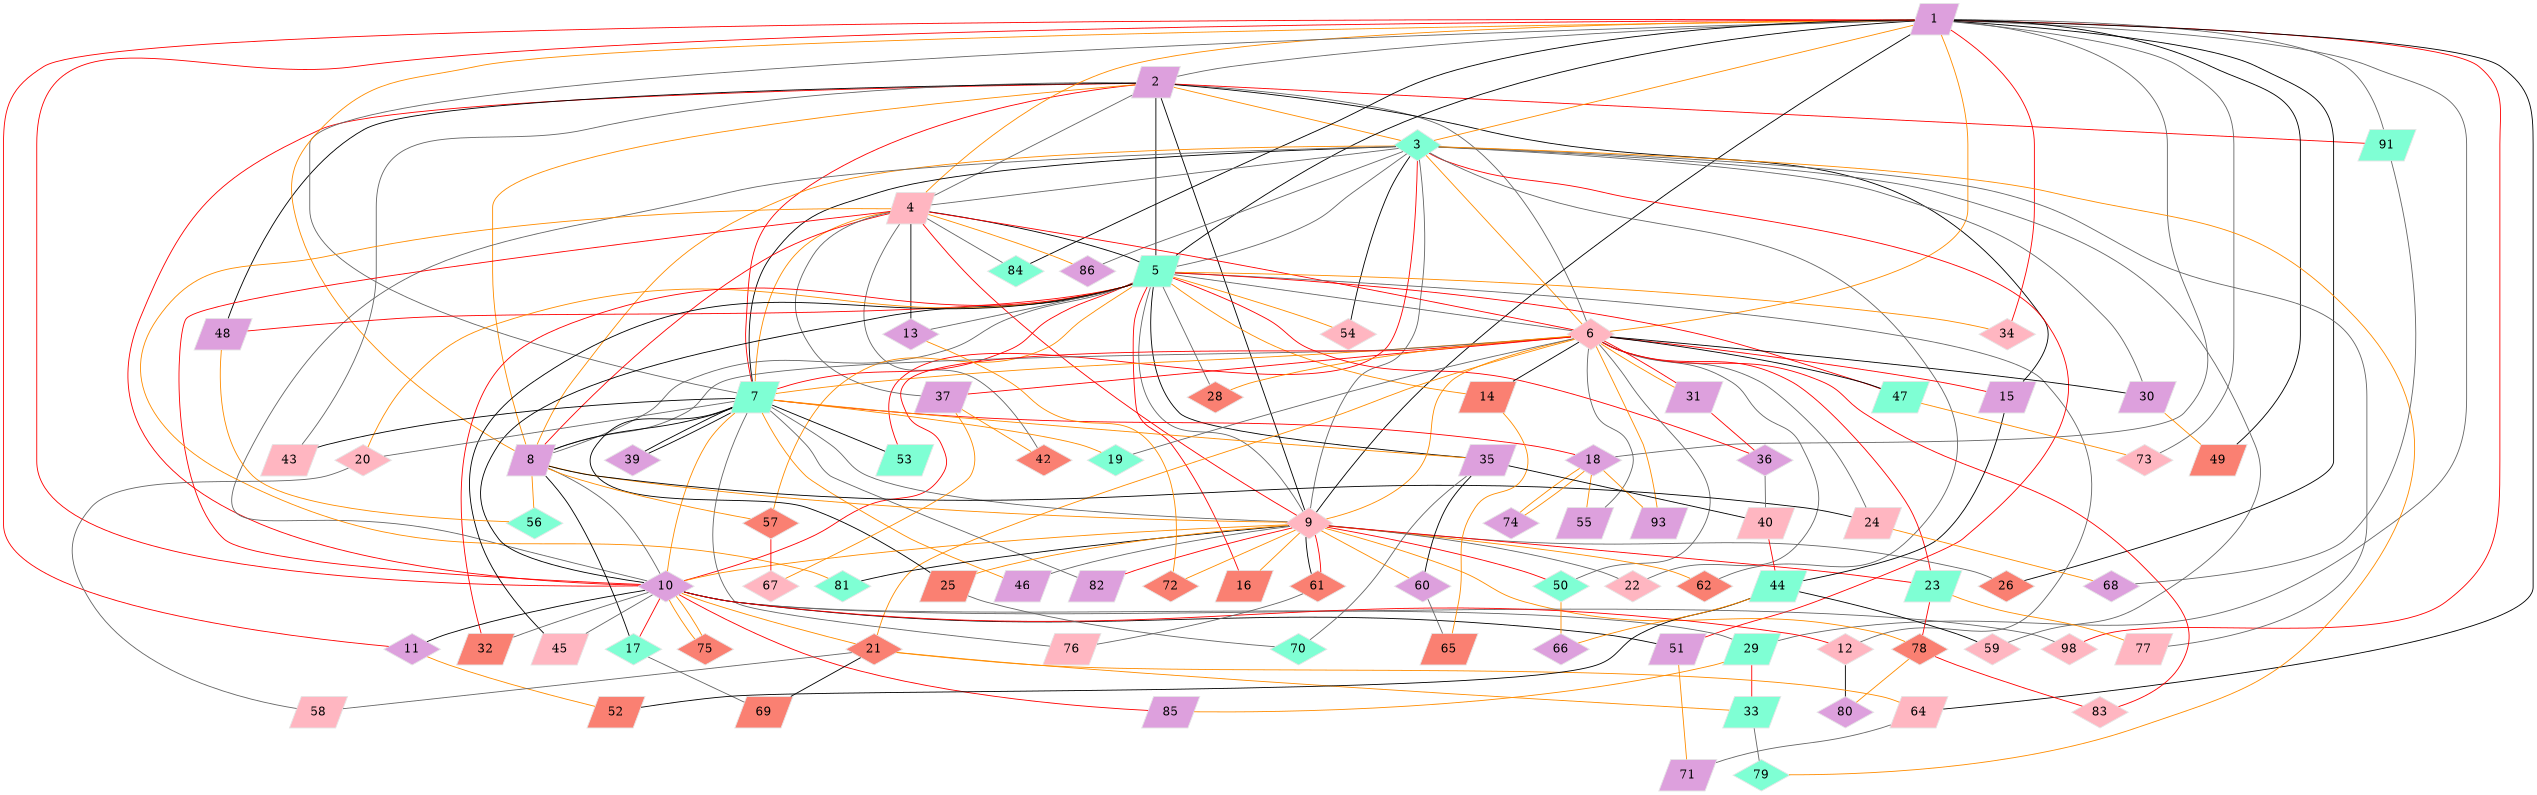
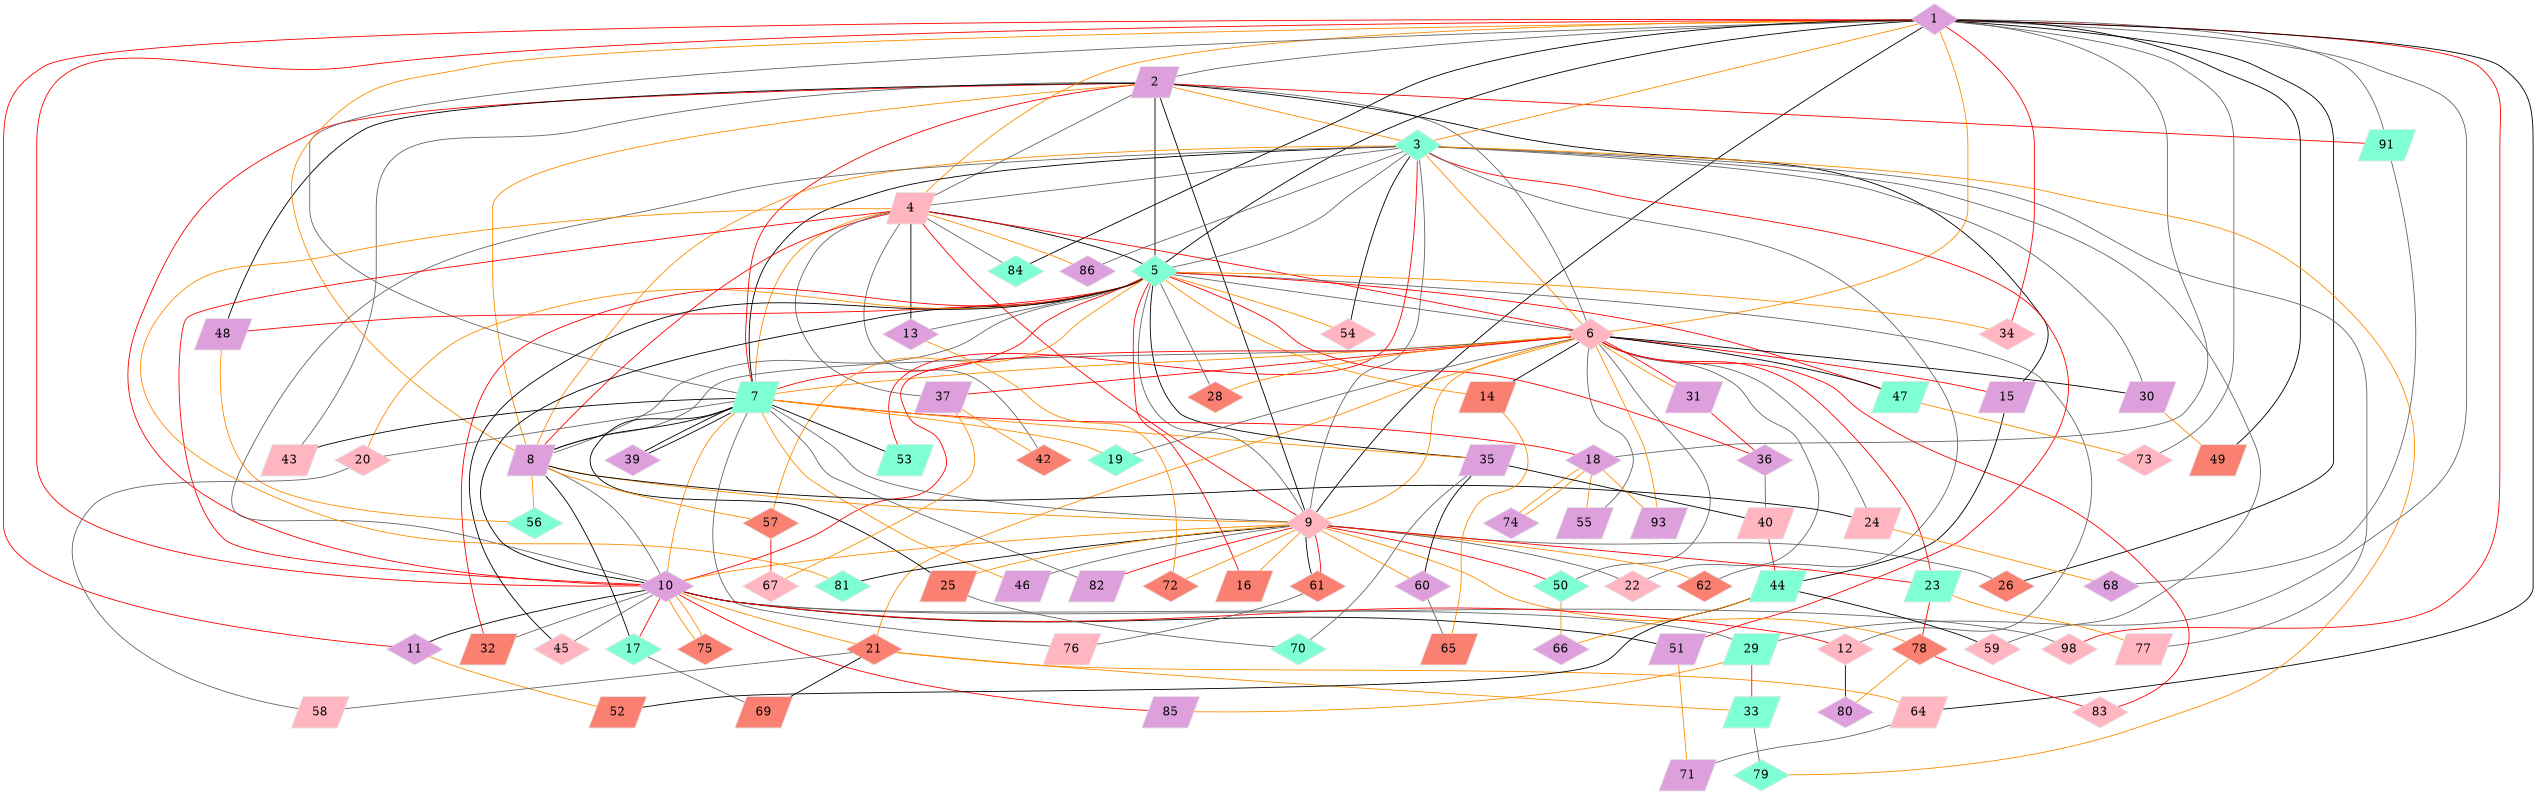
(1935, 19) -> (1935, 19)
(1156, 271) -> (1155, 271)
(560, 649) -> (562, 649)
